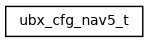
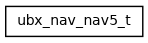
(74, 21) -> (74, 21)
